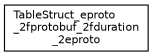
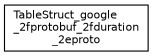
(76, 28) -> (76, 28)
